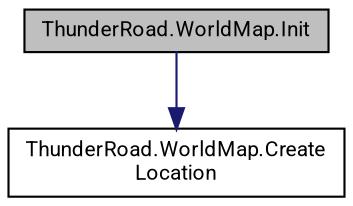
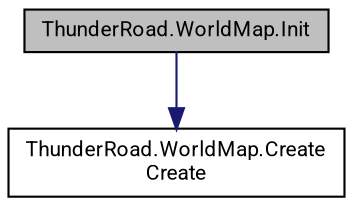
(176, 163) -> (176, 163)
